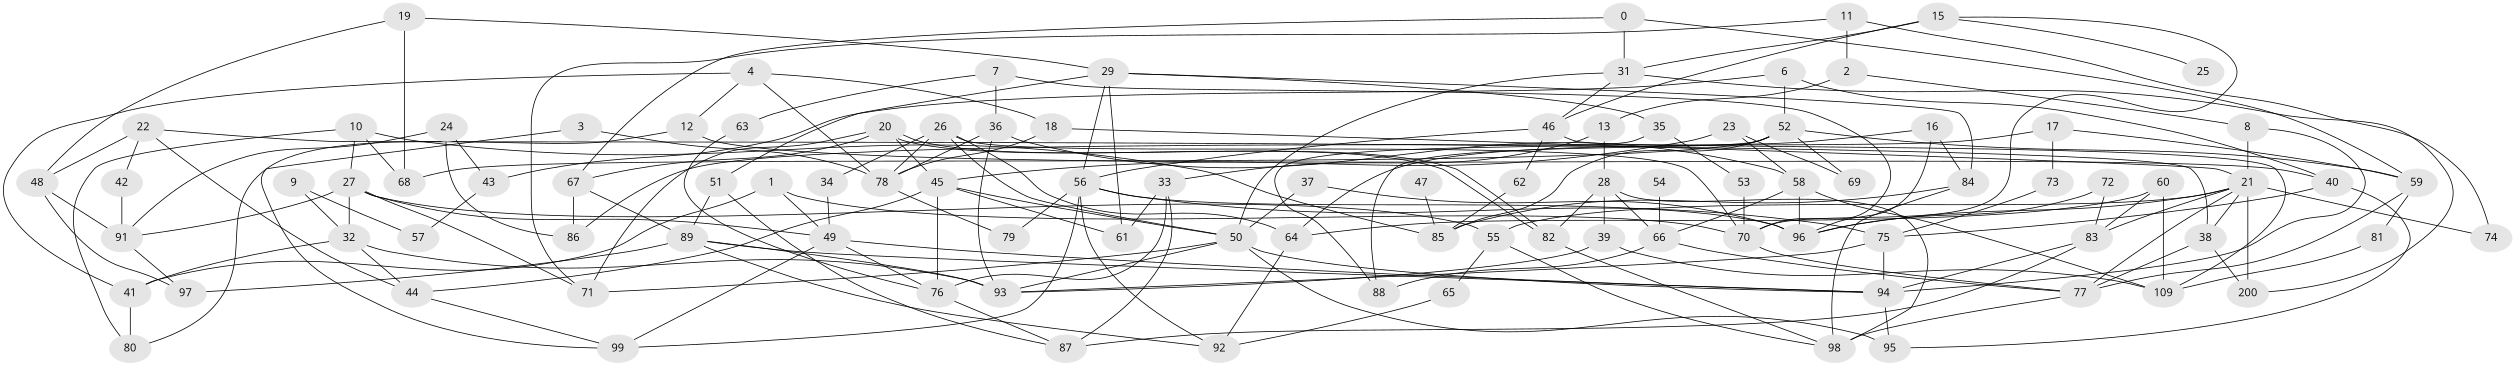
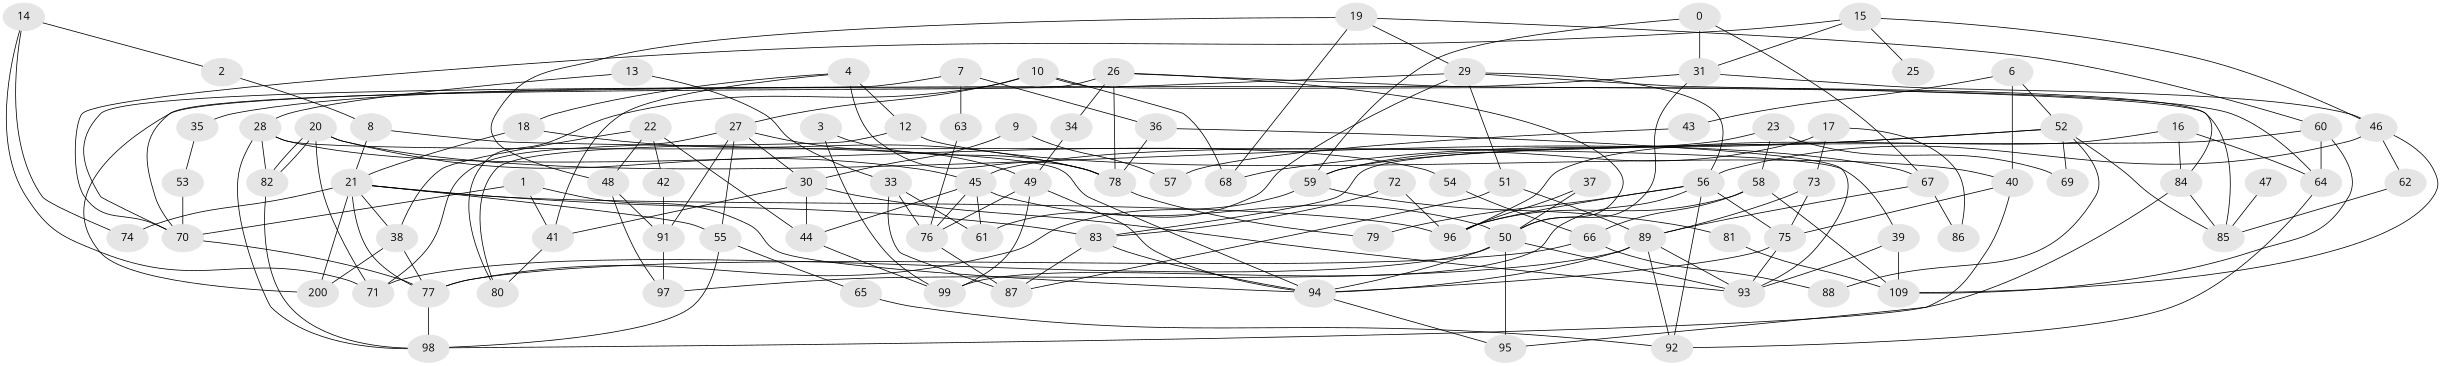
(1847, 17) -> (24, 17)
none -> (1844, 41)
(1677, 103) -> none
(447, 127) -> none
(1223, 167) -> none
(1275, 179) -> none
(799, 209) -> (796, 256)
none -> (1752, 209)
(1637, 215) -> (855, 155)
(349, 238) -> (806, 183)
